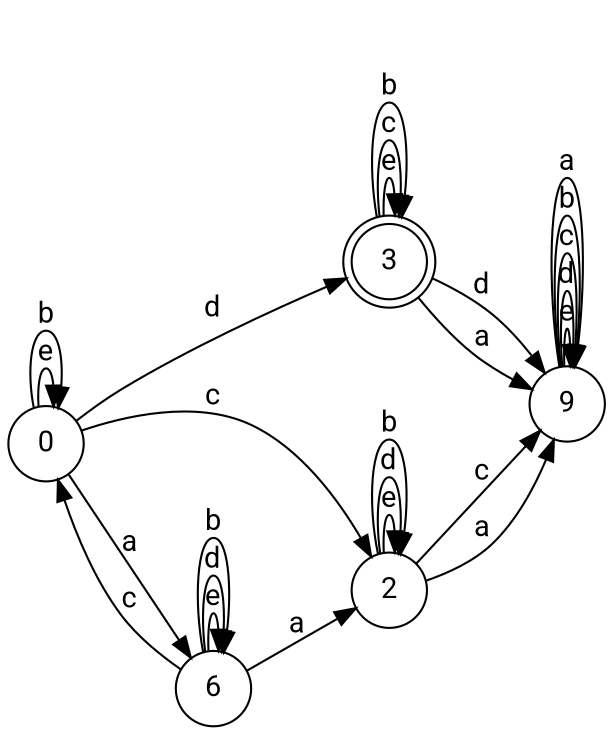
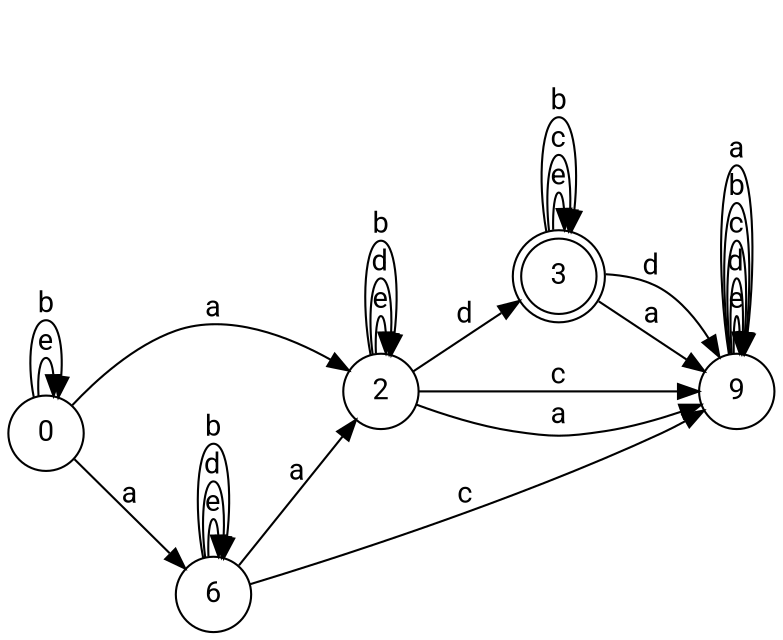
(198, 347) -> (457, 342)
(213, 397) -> (213, 309)
(108, 595) -> (471, 511)
